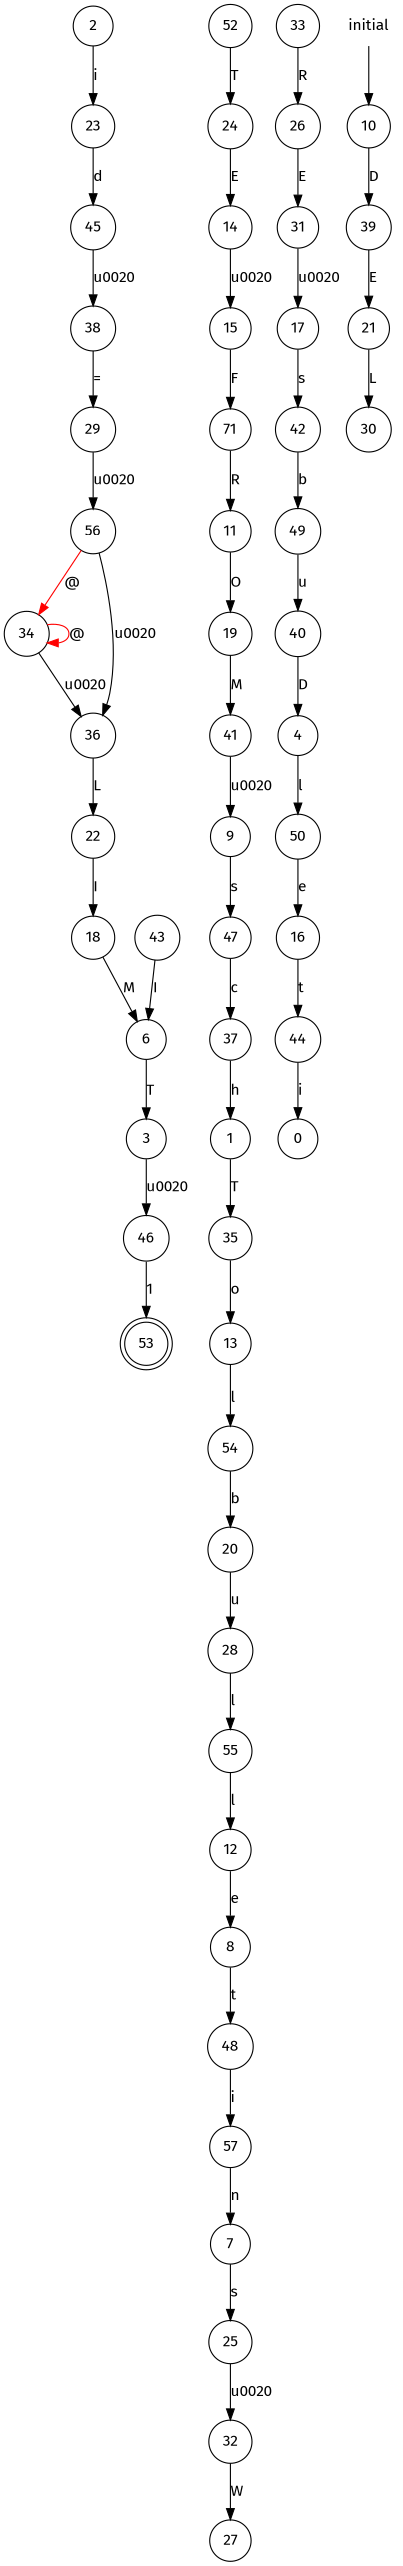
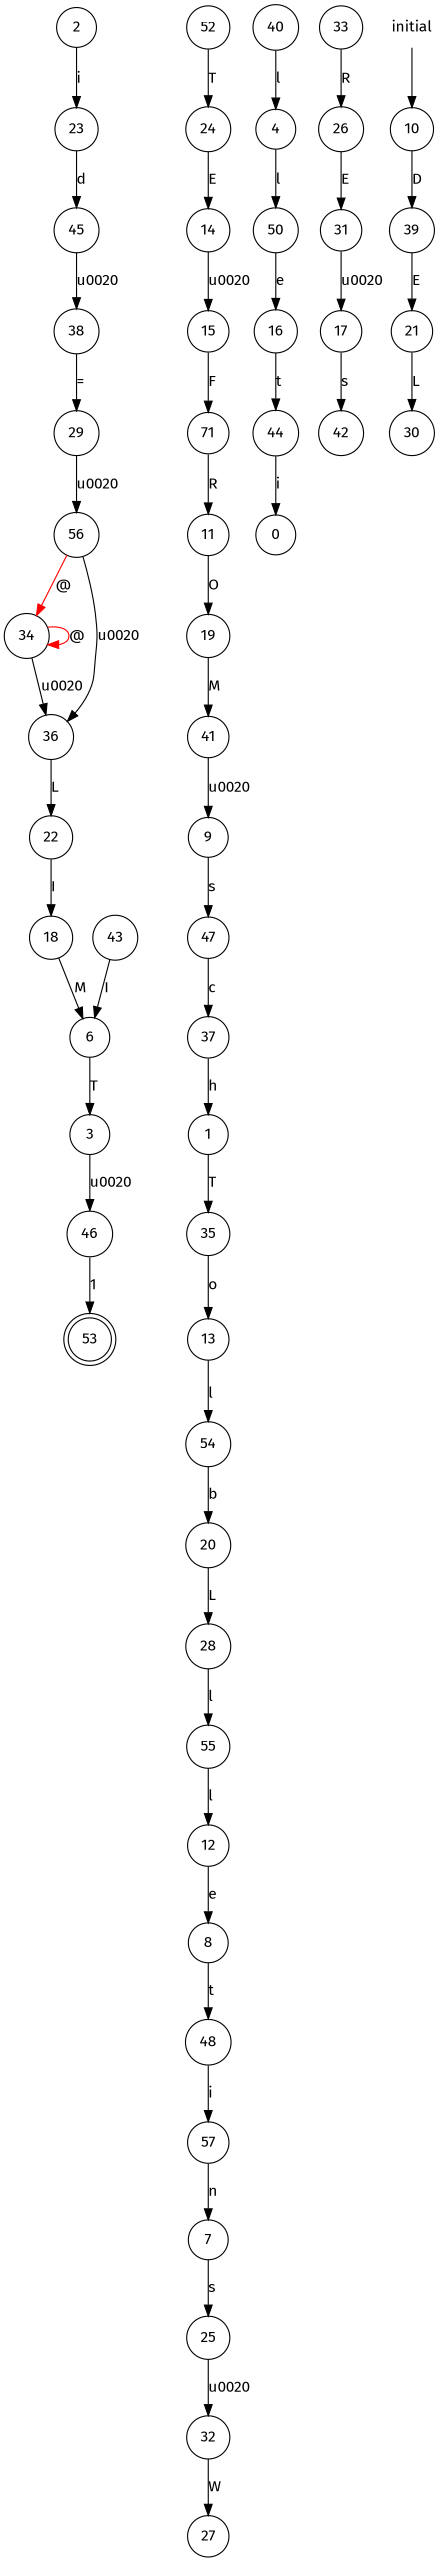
(298, 531) -> none
(303, 685) -> (278, 79)
(235, 1600) -> (212, 1596)
